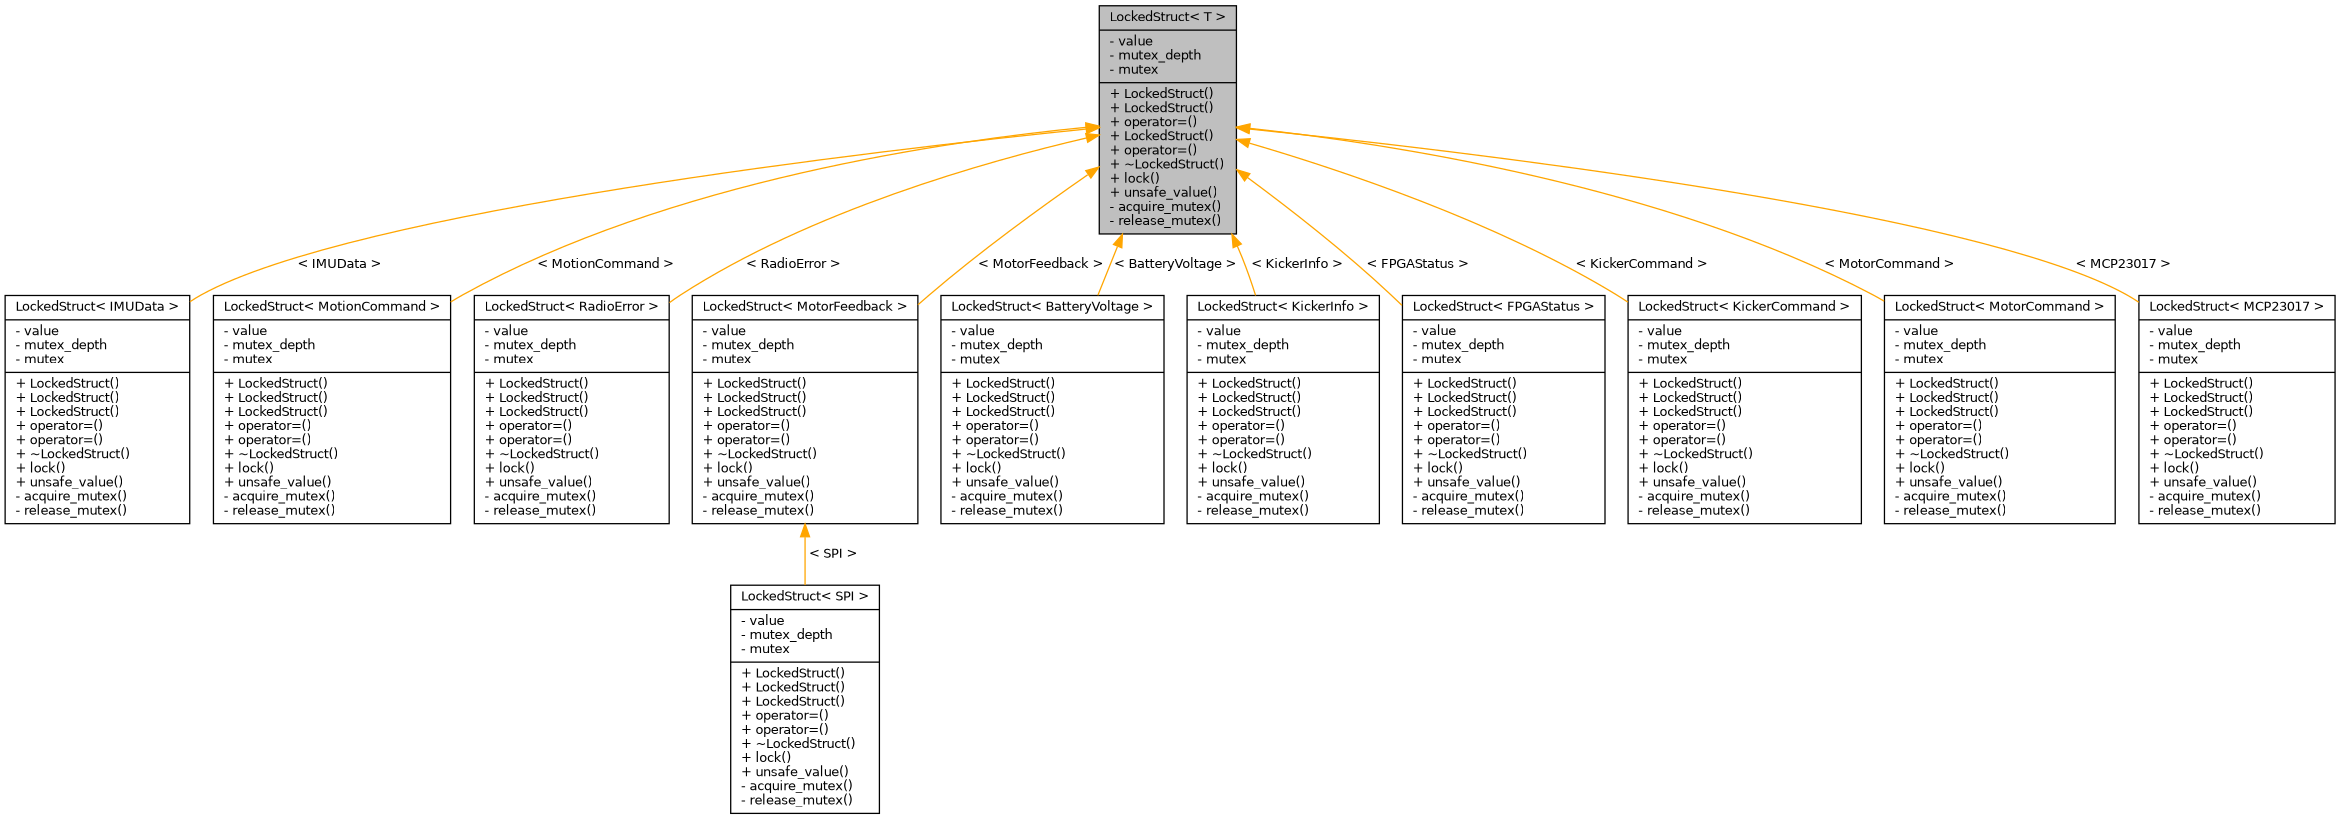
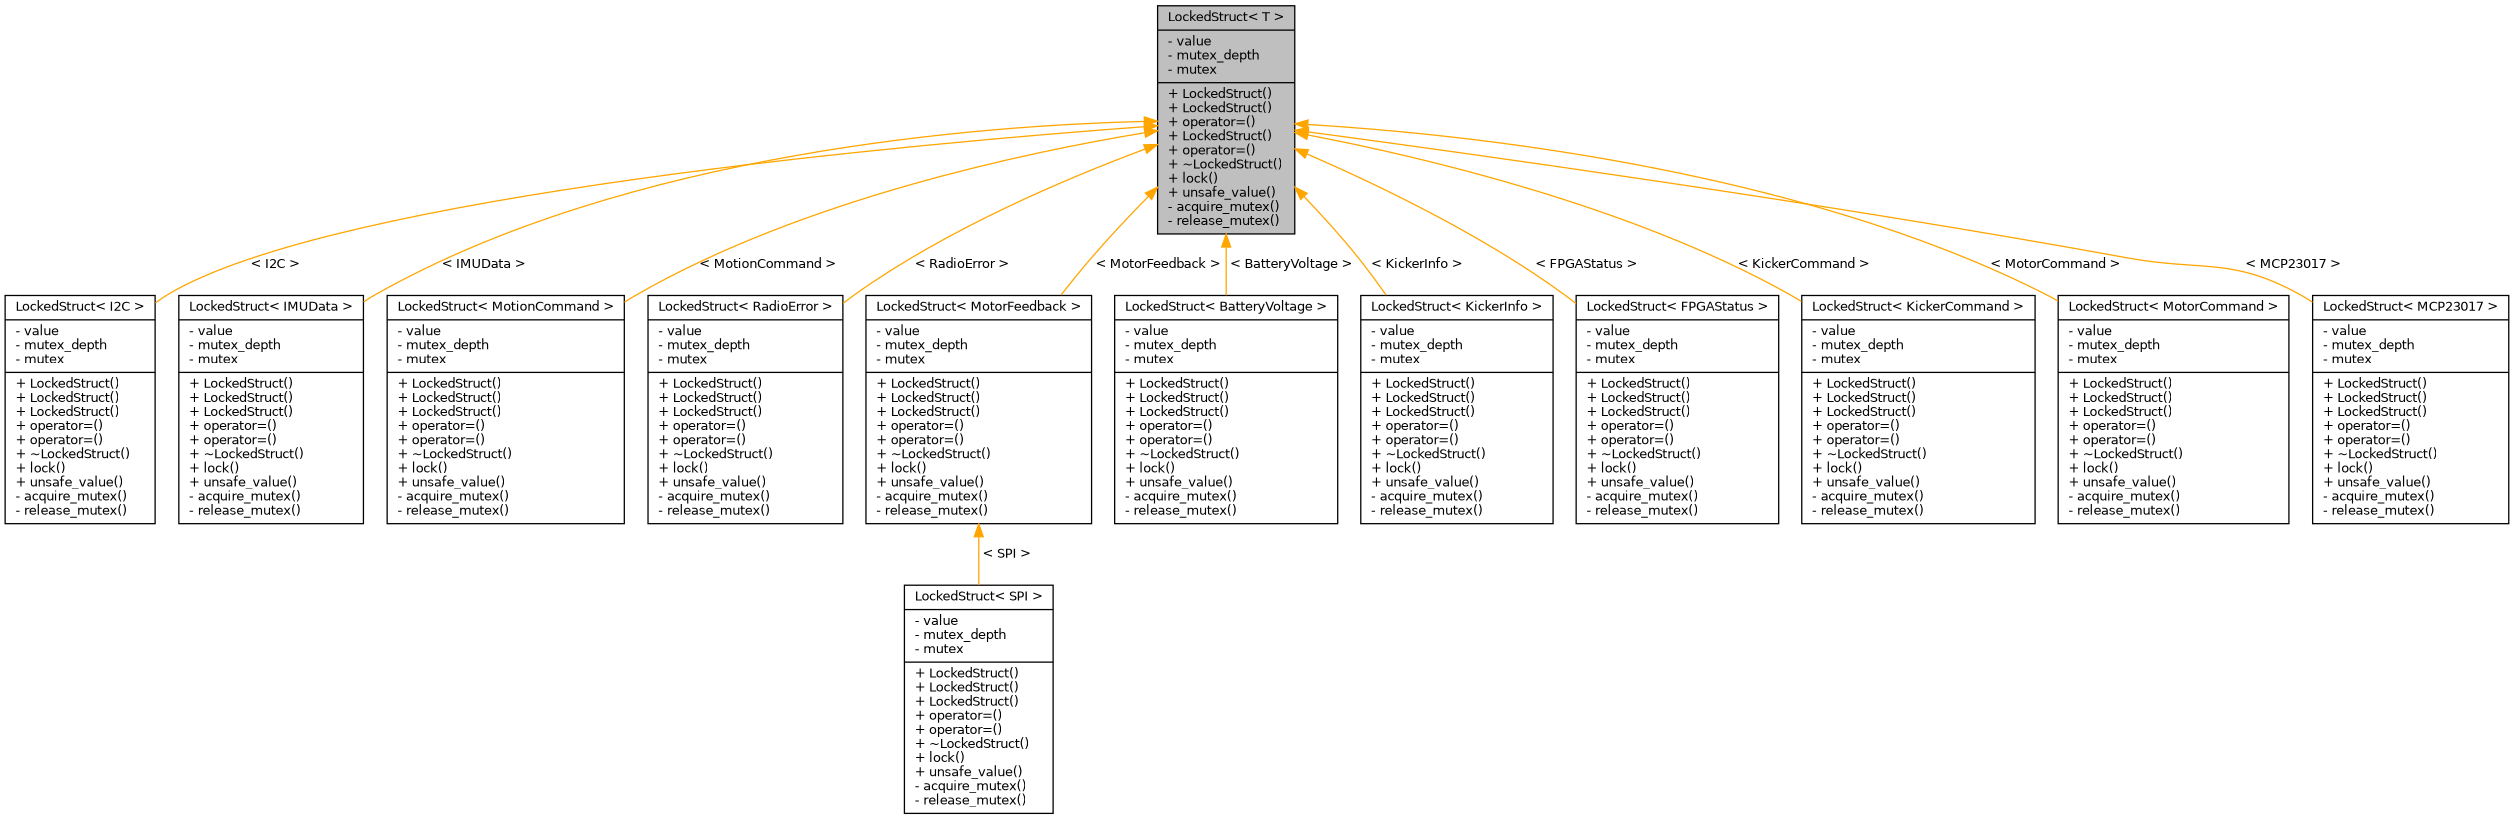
none -> (80, 410)
